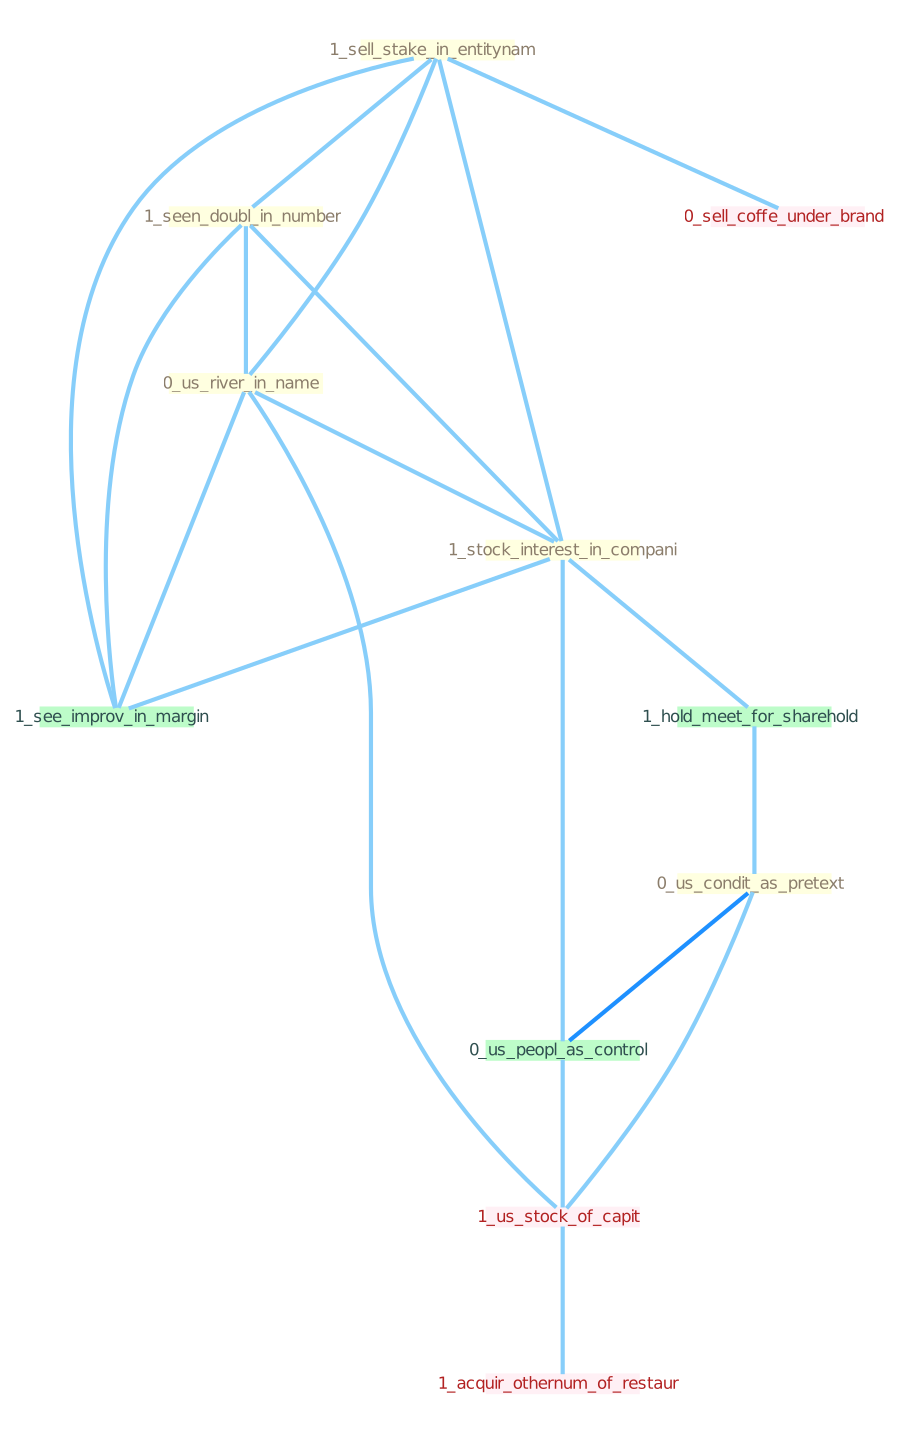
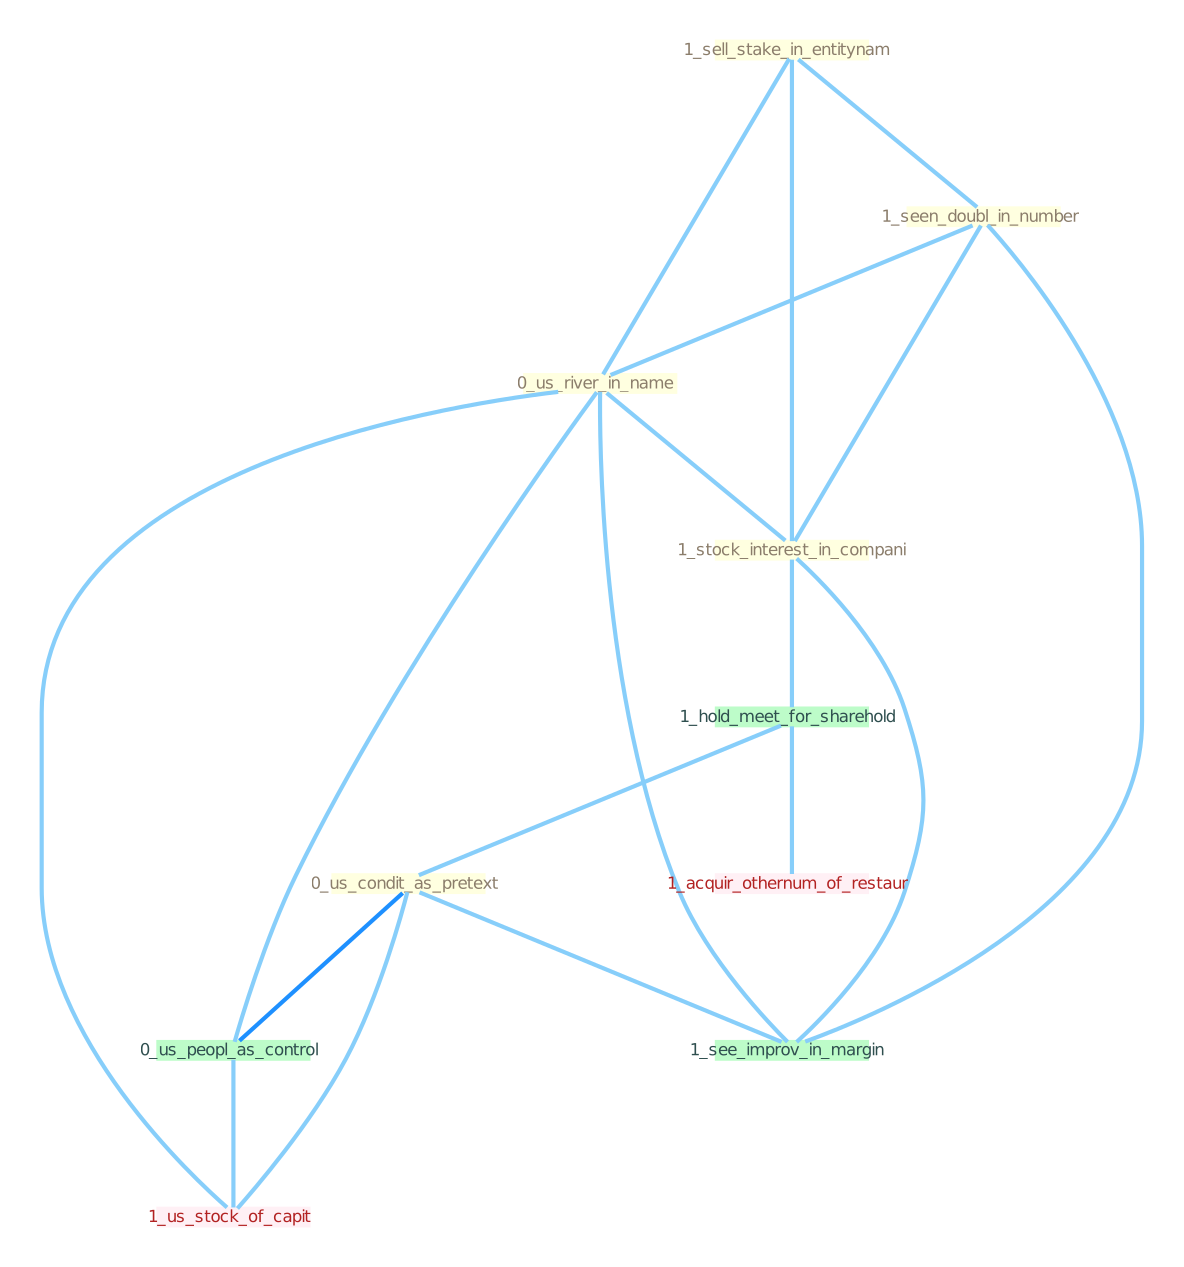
(788, 217) -> none
(93, 295) -> (601, 967)
(563, 801) -> (390, 703)
(563, 1300) -> (792, 800)
